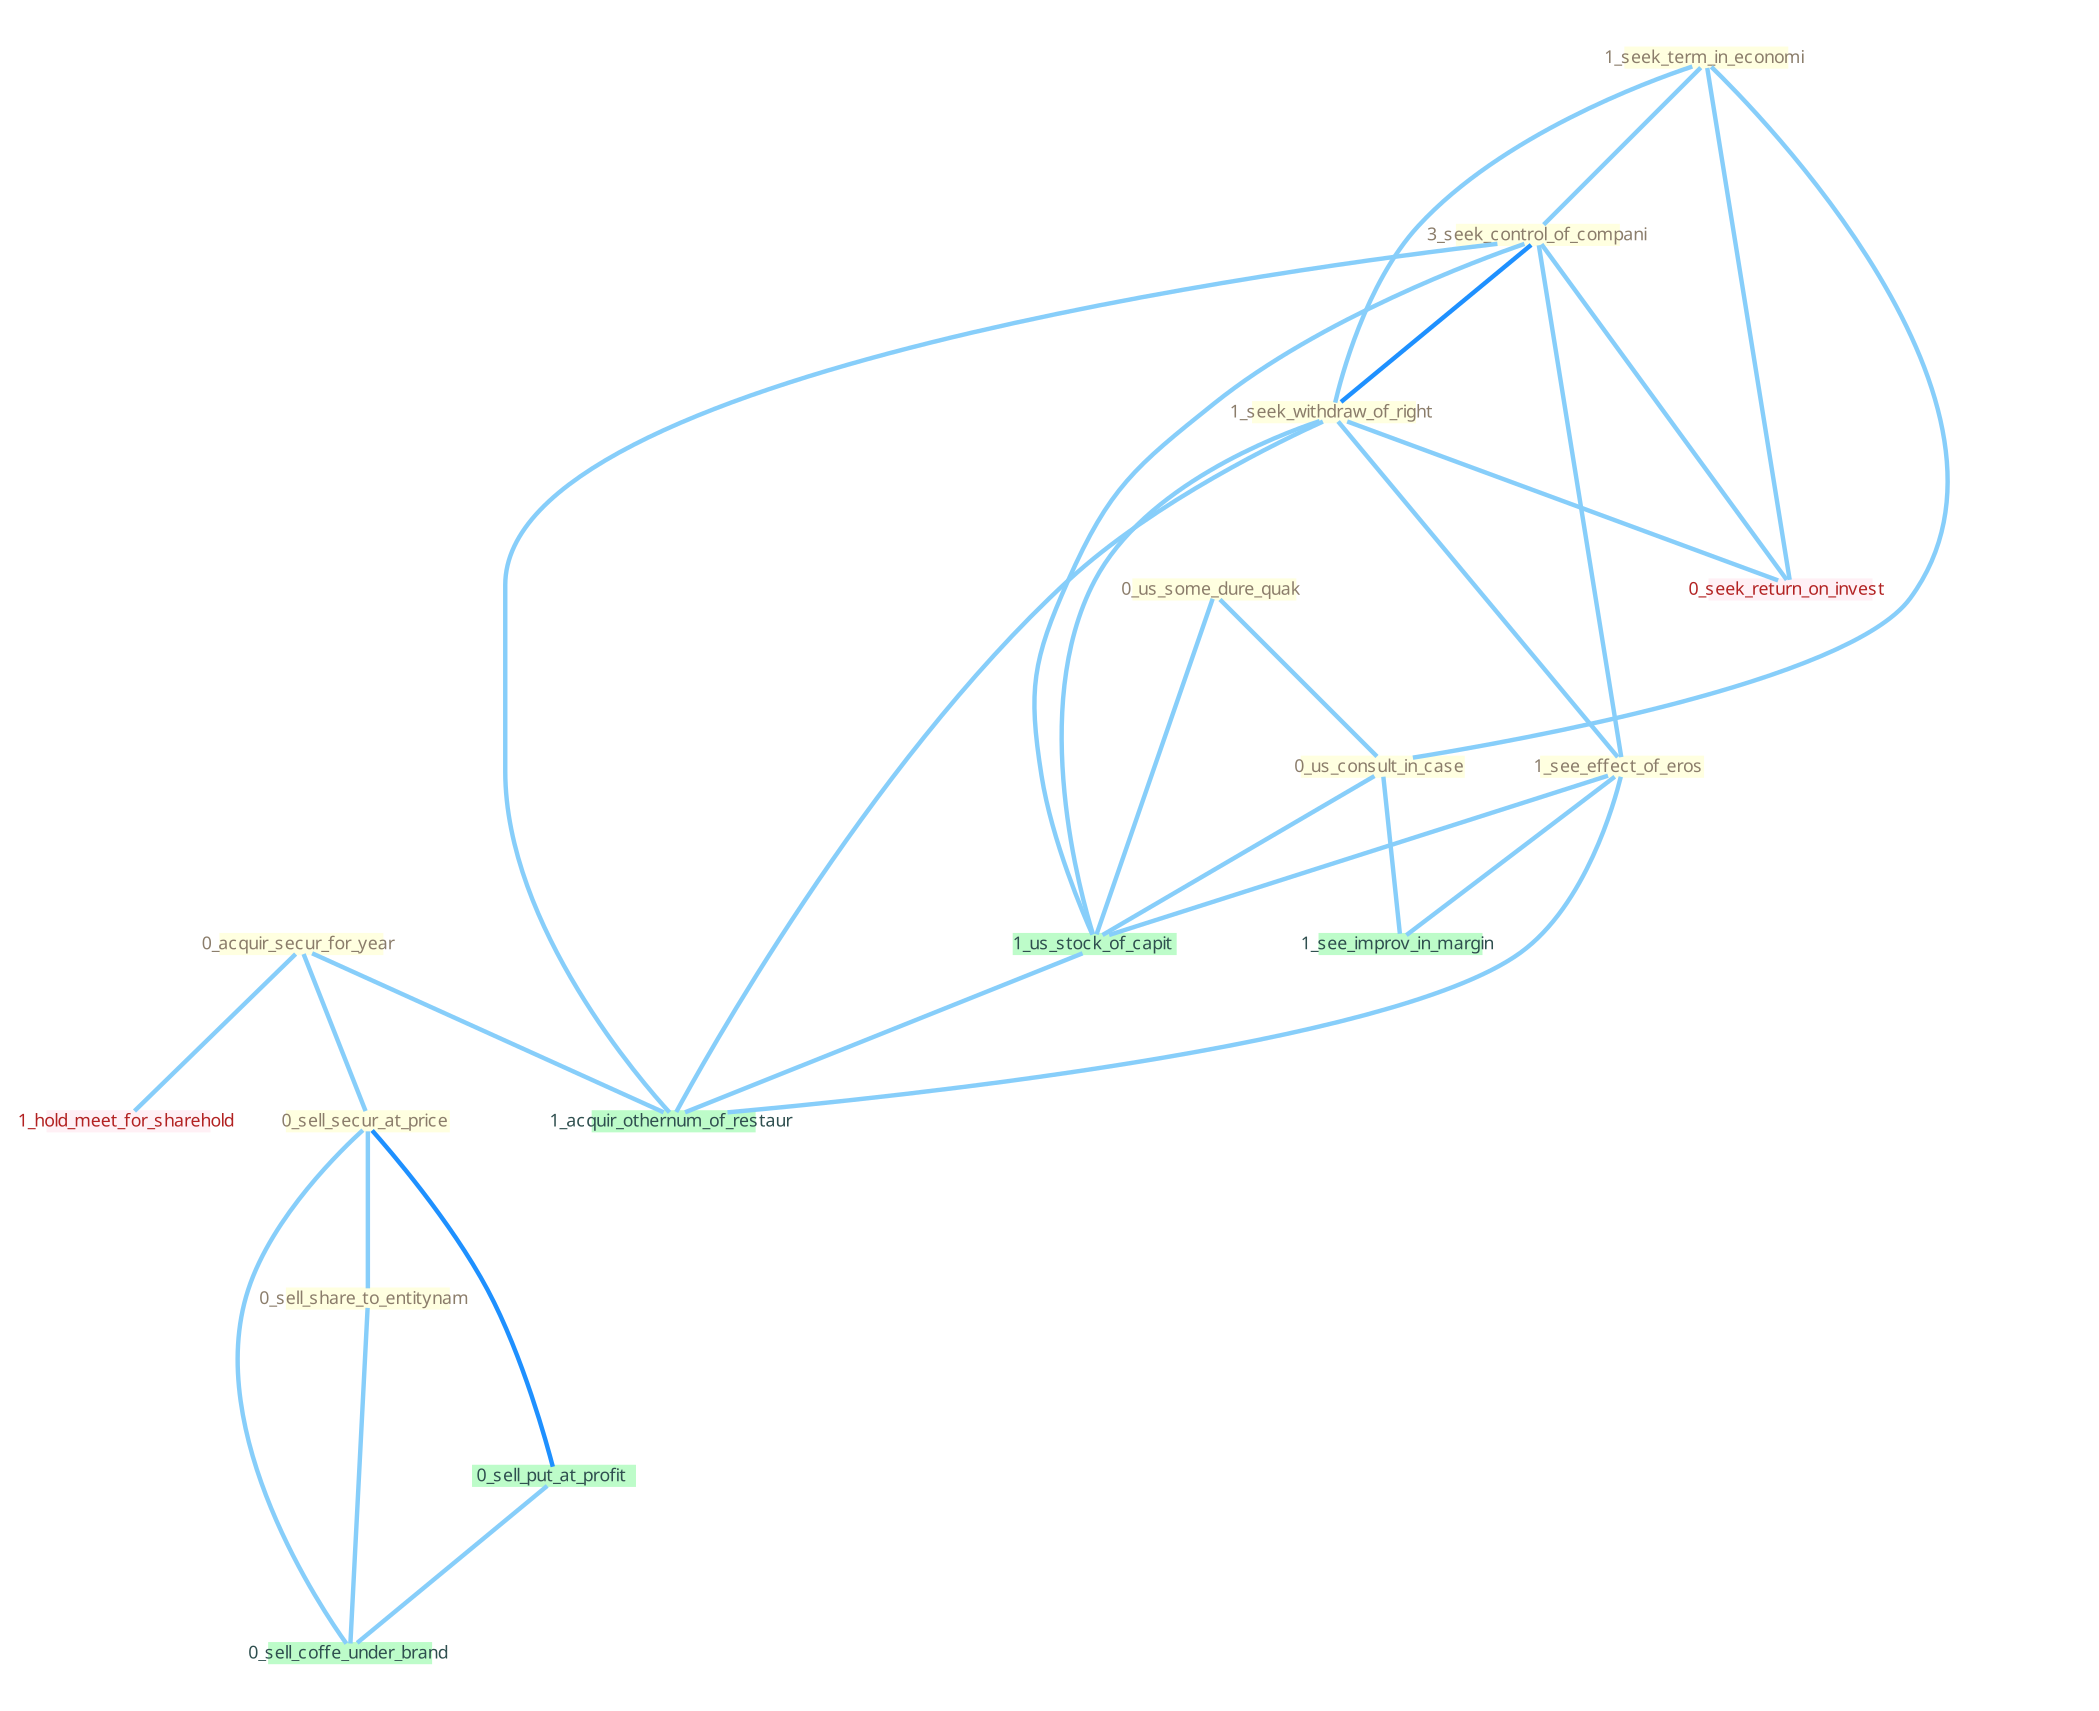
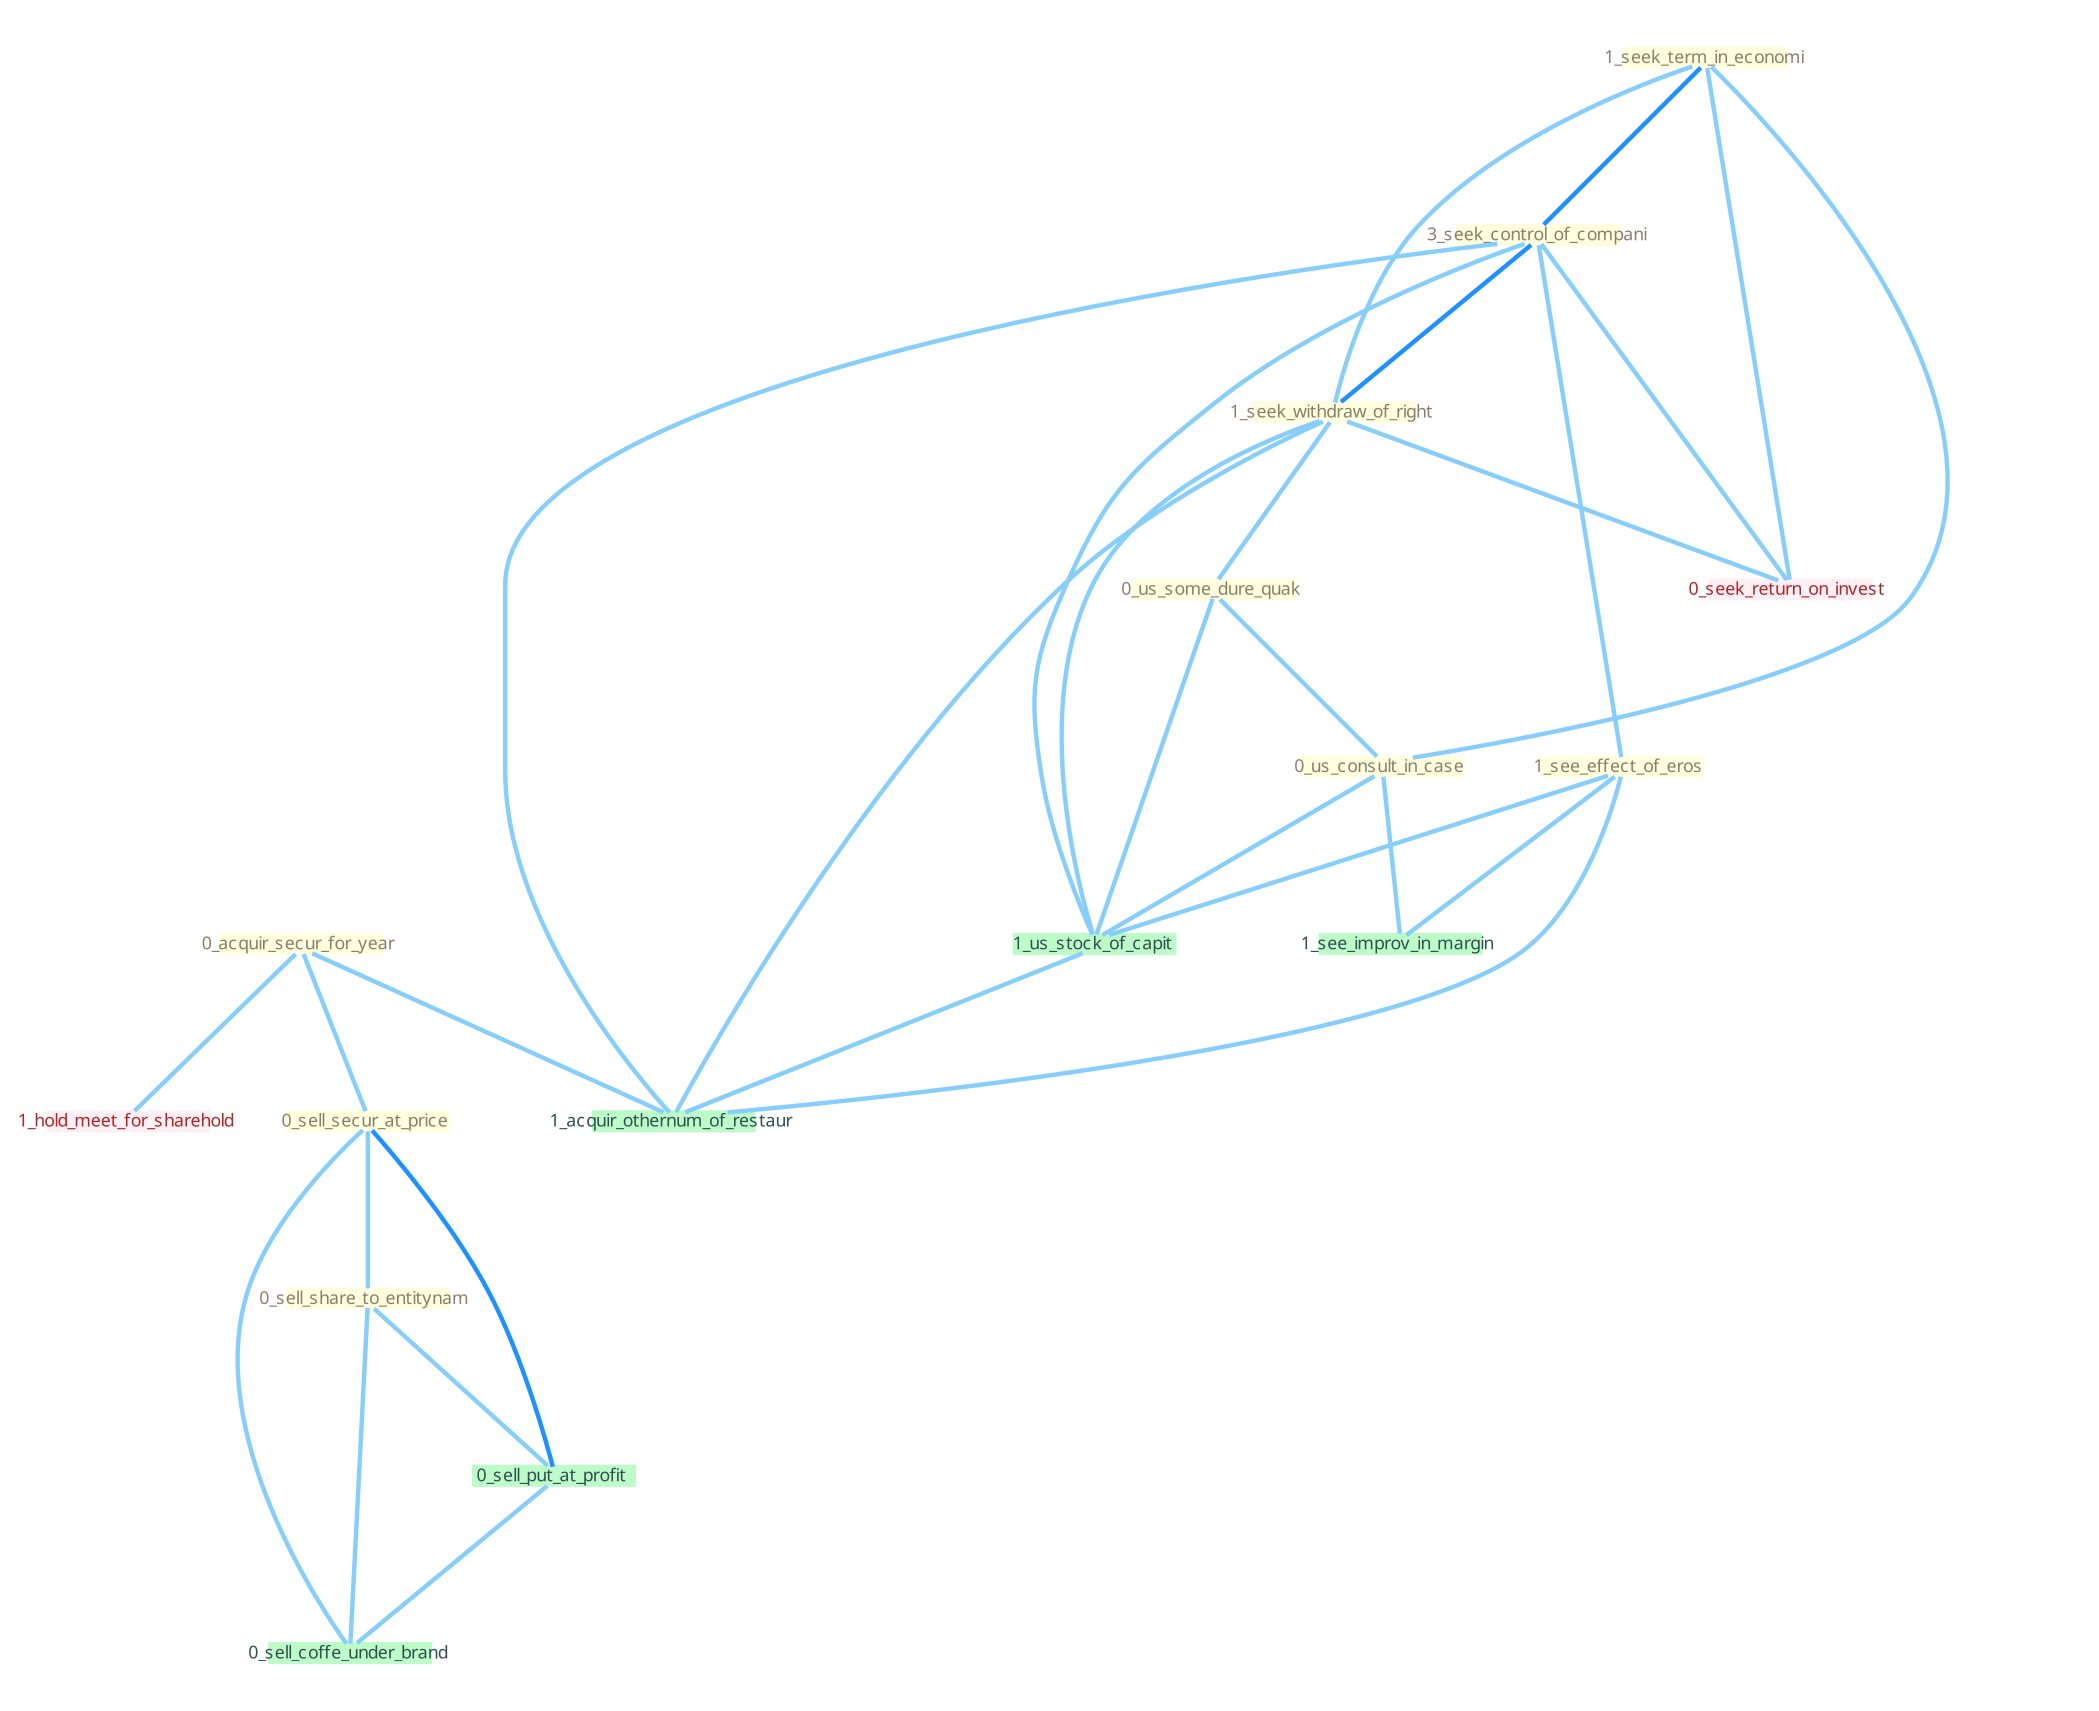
(1622, 146) -> (1622, 146)
(1478, 589) -> (1274, 501)
none -> (461, 1387)
